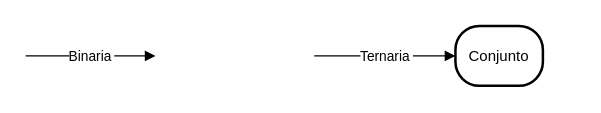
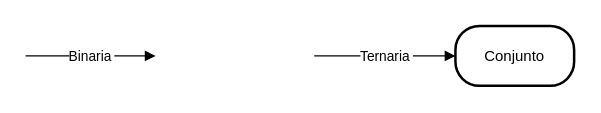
(499, 56) -> (515, 56)
